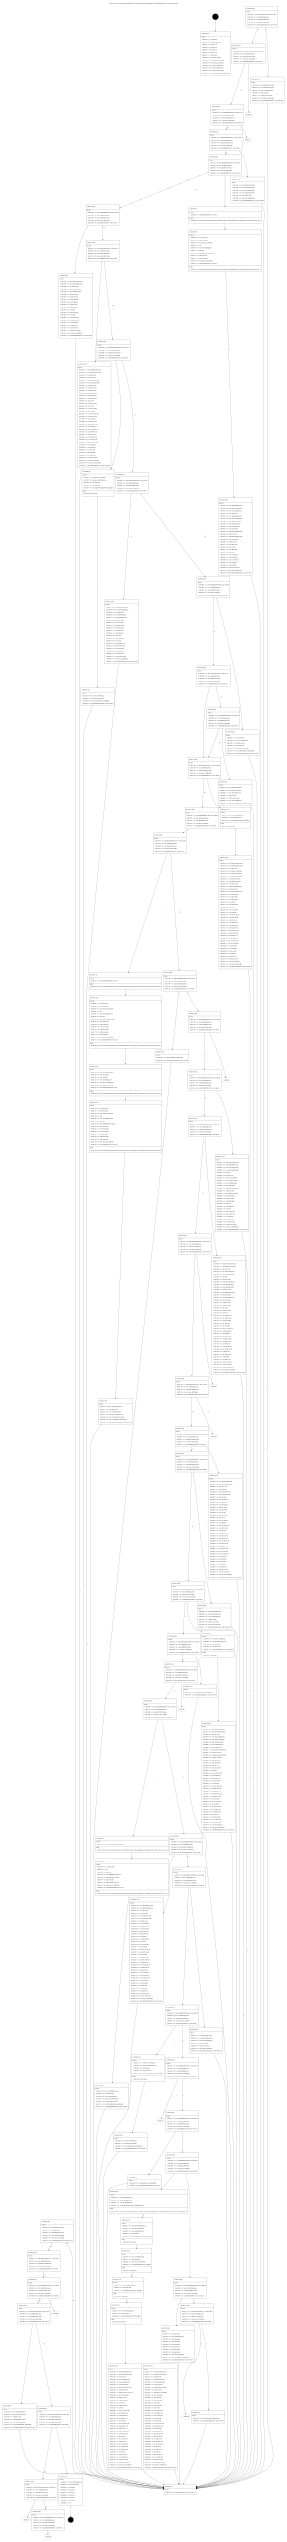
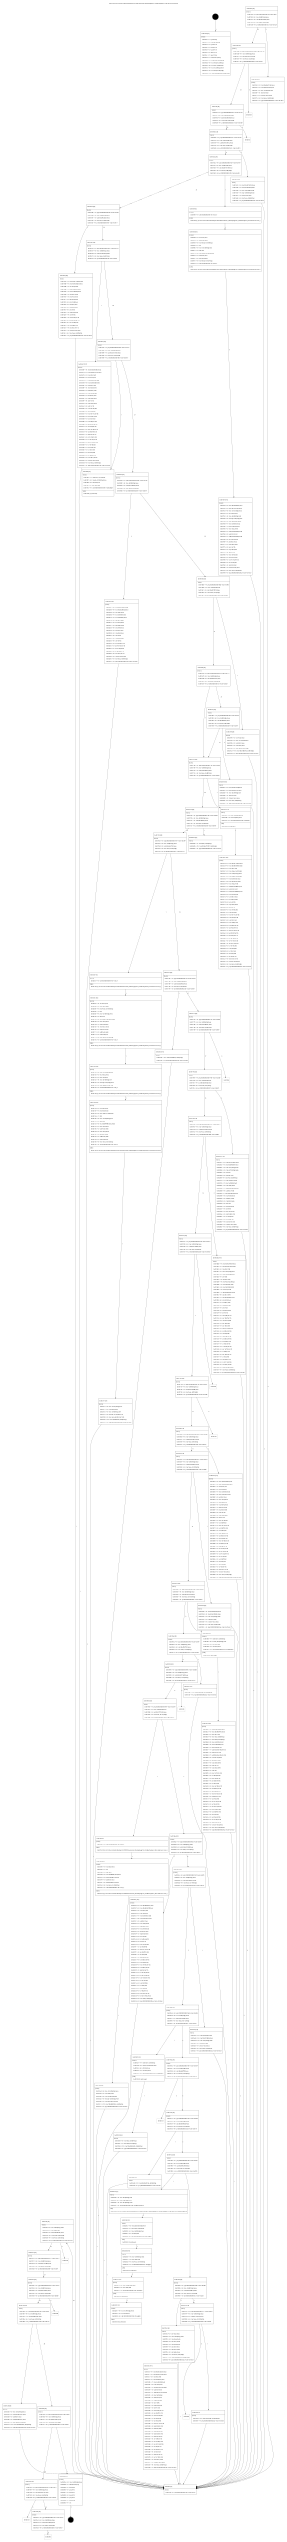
(98, 697) -> none
none -> (205, 843)
none -> (65, 2261)
(125, 2417) -> none
